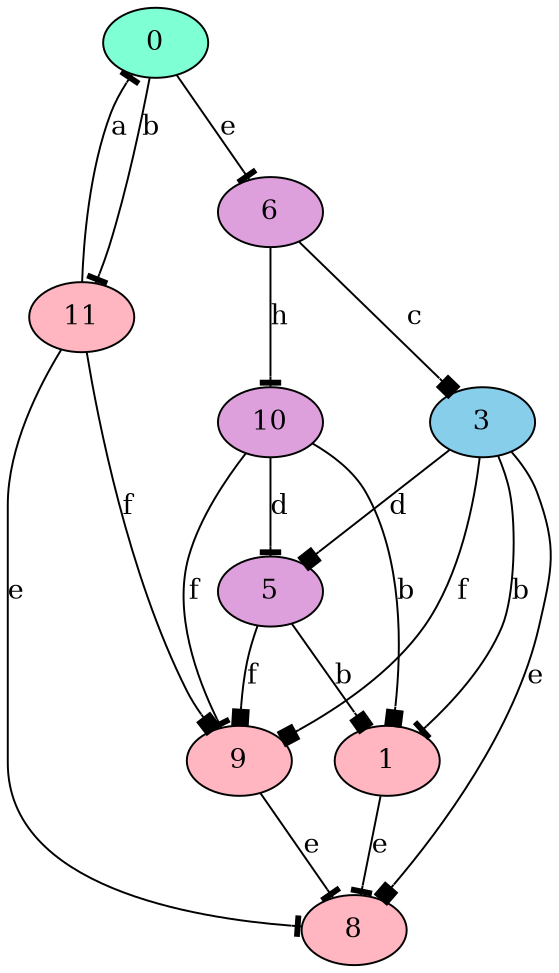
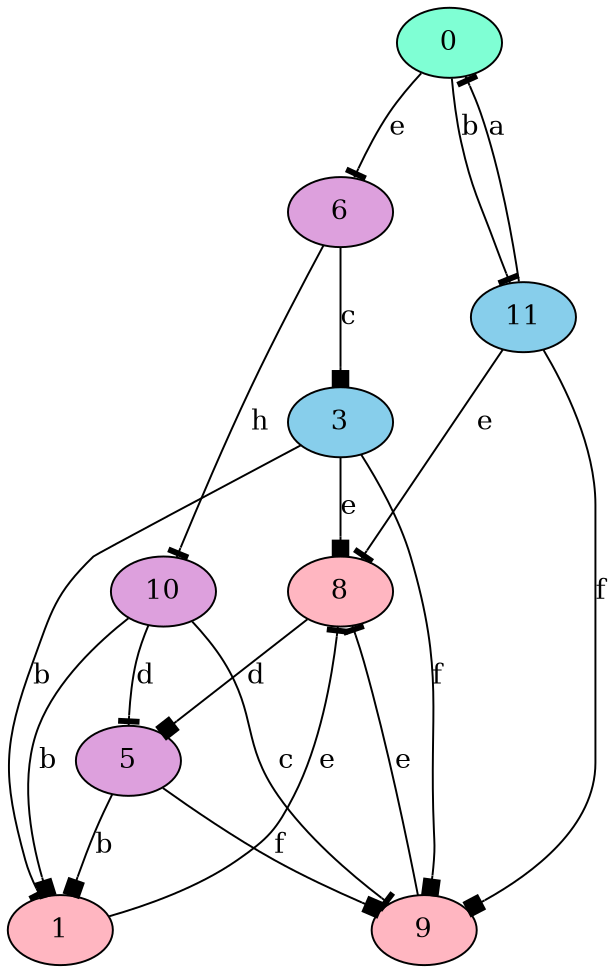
(82, 317) -> (523, 317)
(384, 501) -> (242, 670)
(195, 592) -> (286, 761)
